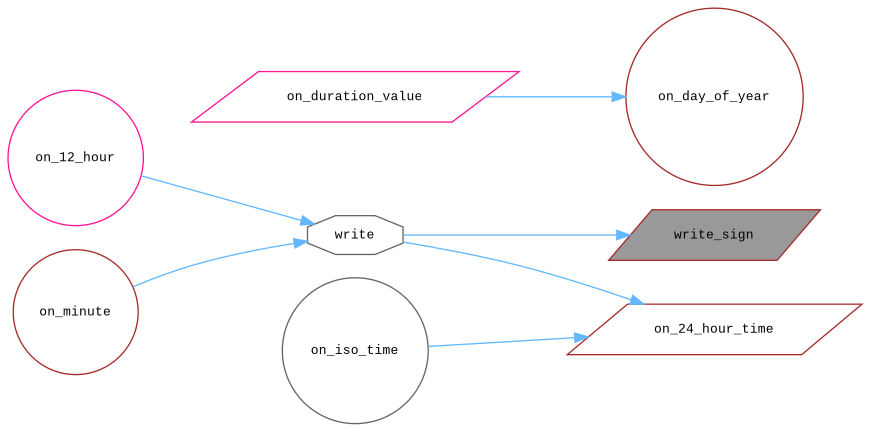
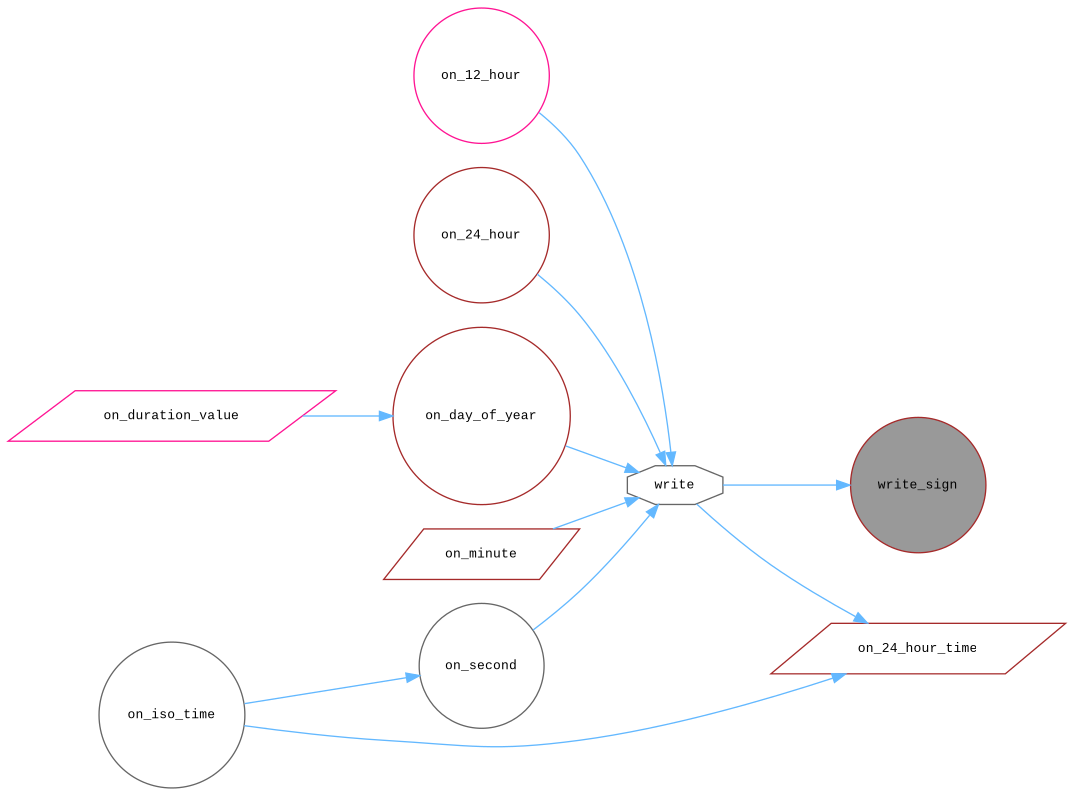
none -> (482, 235)
(715, 235) -> (918, 485)
(76, 312) -> (482, 554)
none -> (596, 457)
none -> (482, 666)
